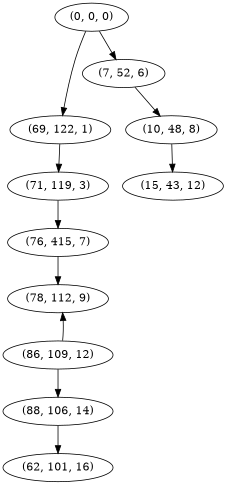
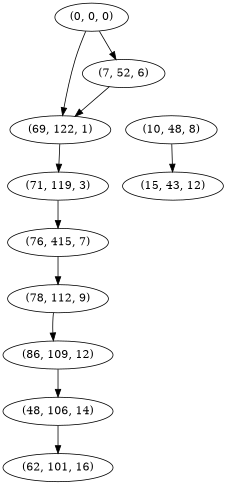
(145, 99) -> (95, 99)
(63, 331) -> (53, 323)
(58, 411) -> (58, 411)
